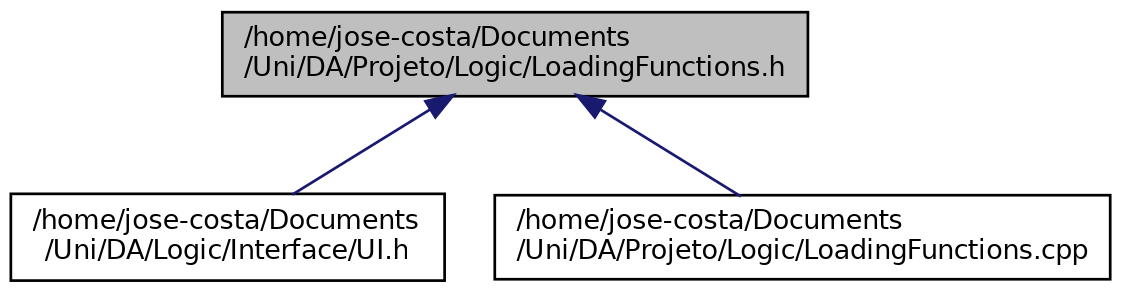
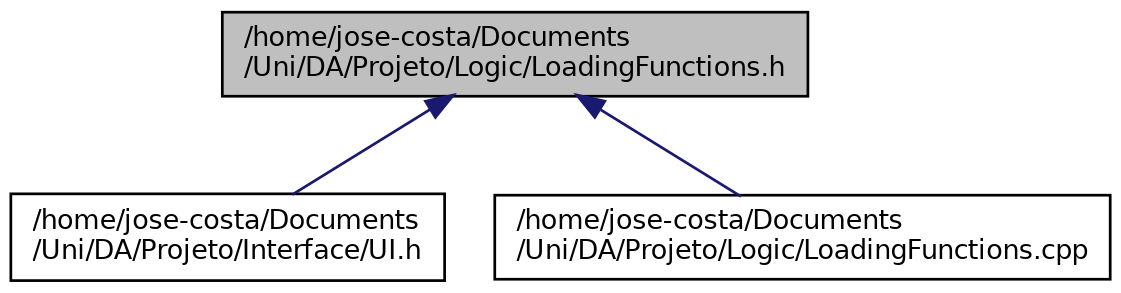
(228, 237) -> (228, 237)
